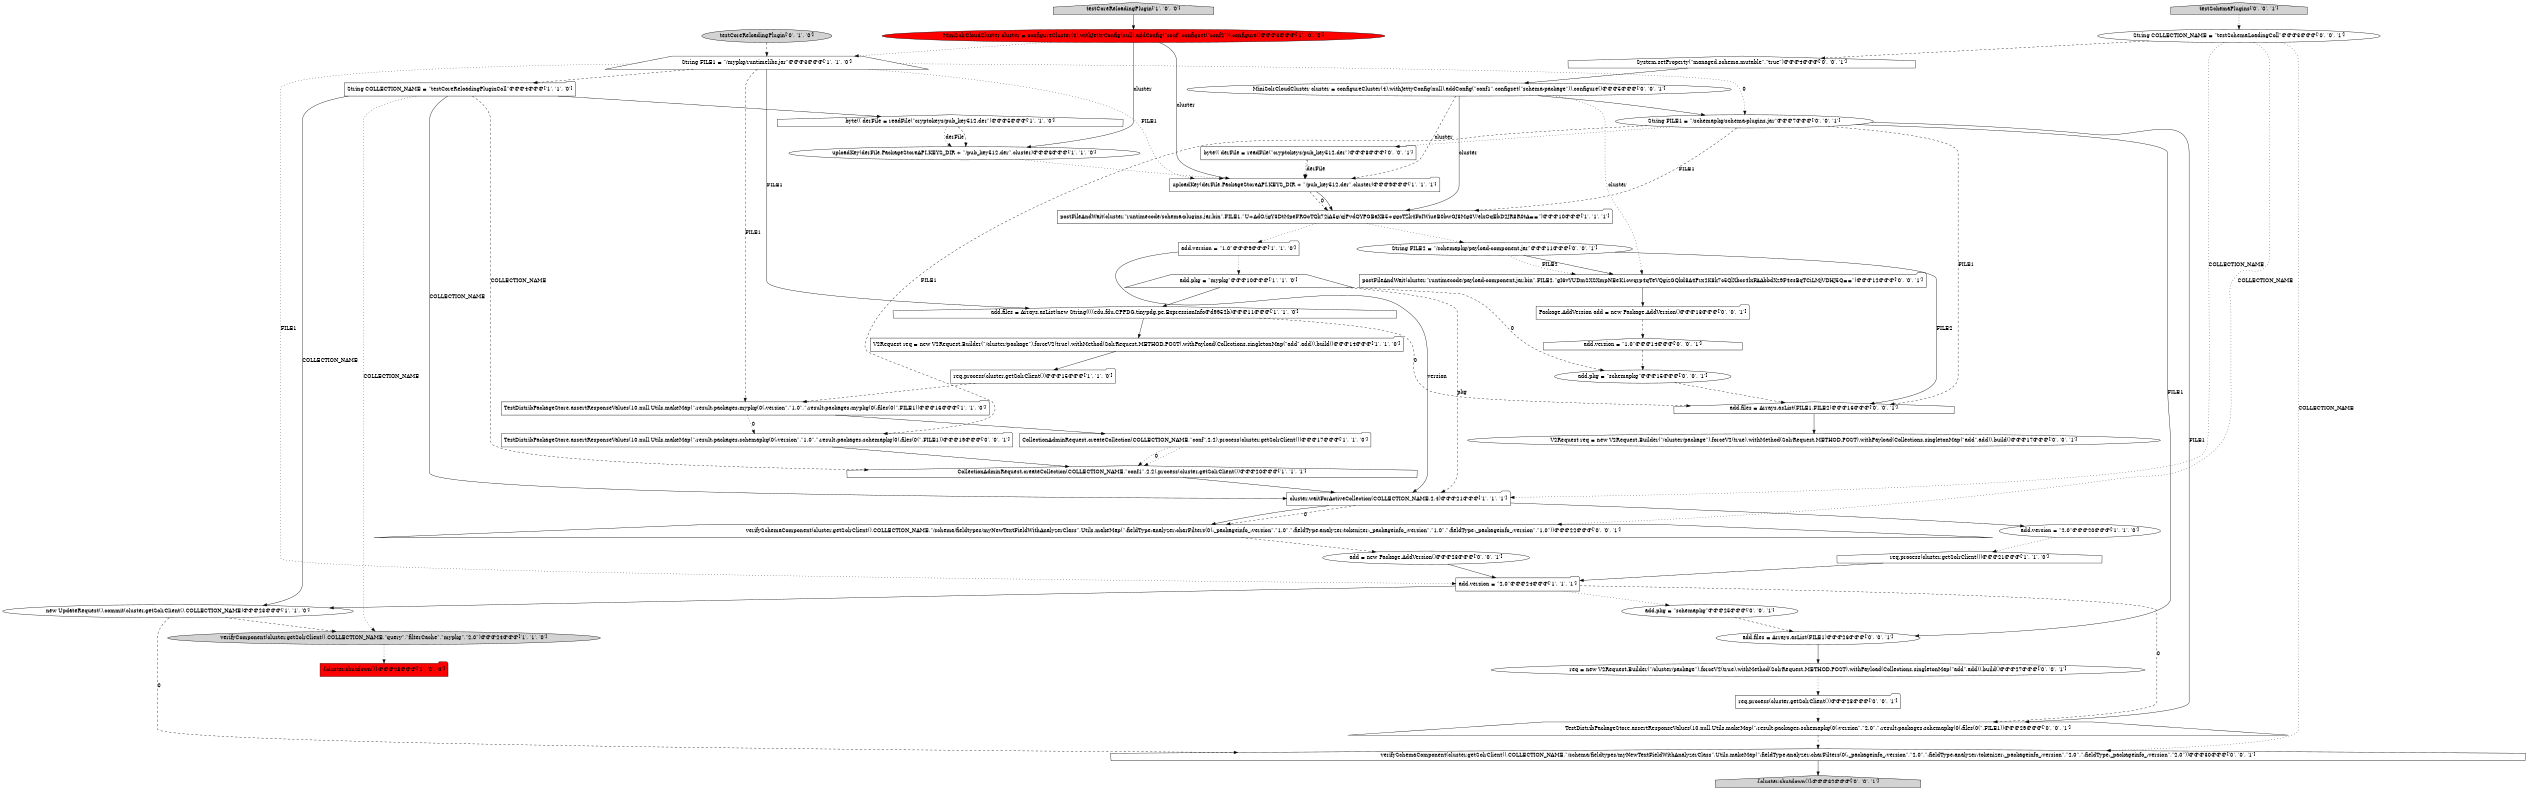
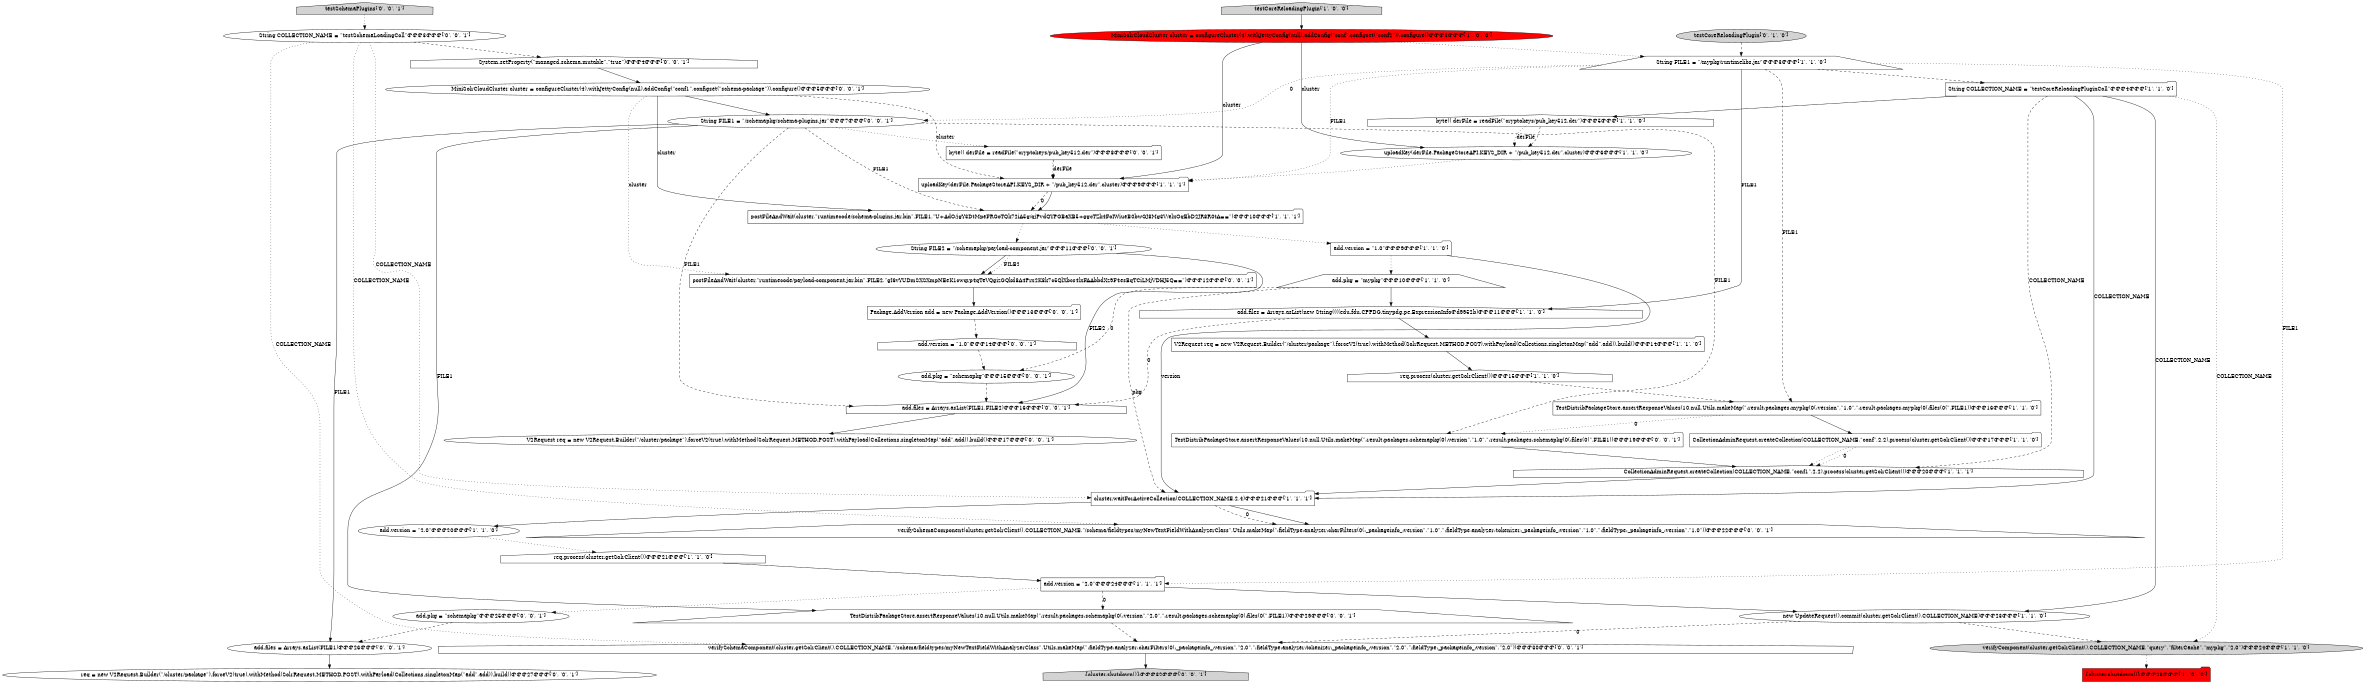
(1033, 377) -> (1480, 377)
(1426, 558) -> none
(1818, 702) -> none
